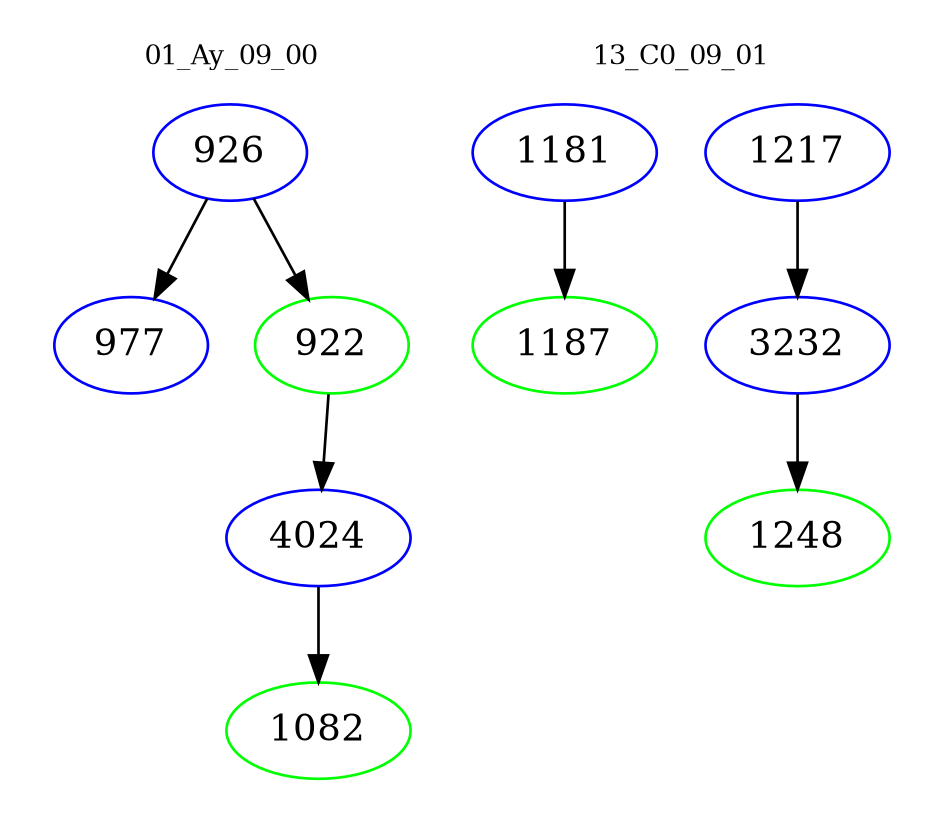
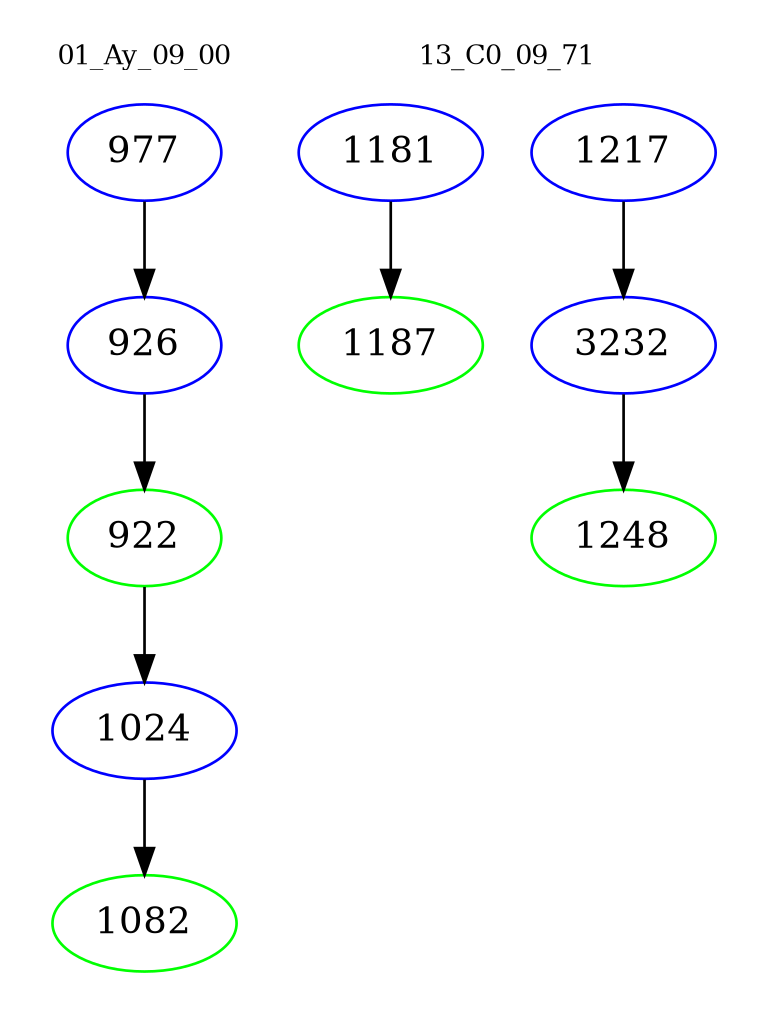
(681, 58) -> (507, 58)
(187, 236) -> (145, 236)
(318, 538) -> (145, 731)
